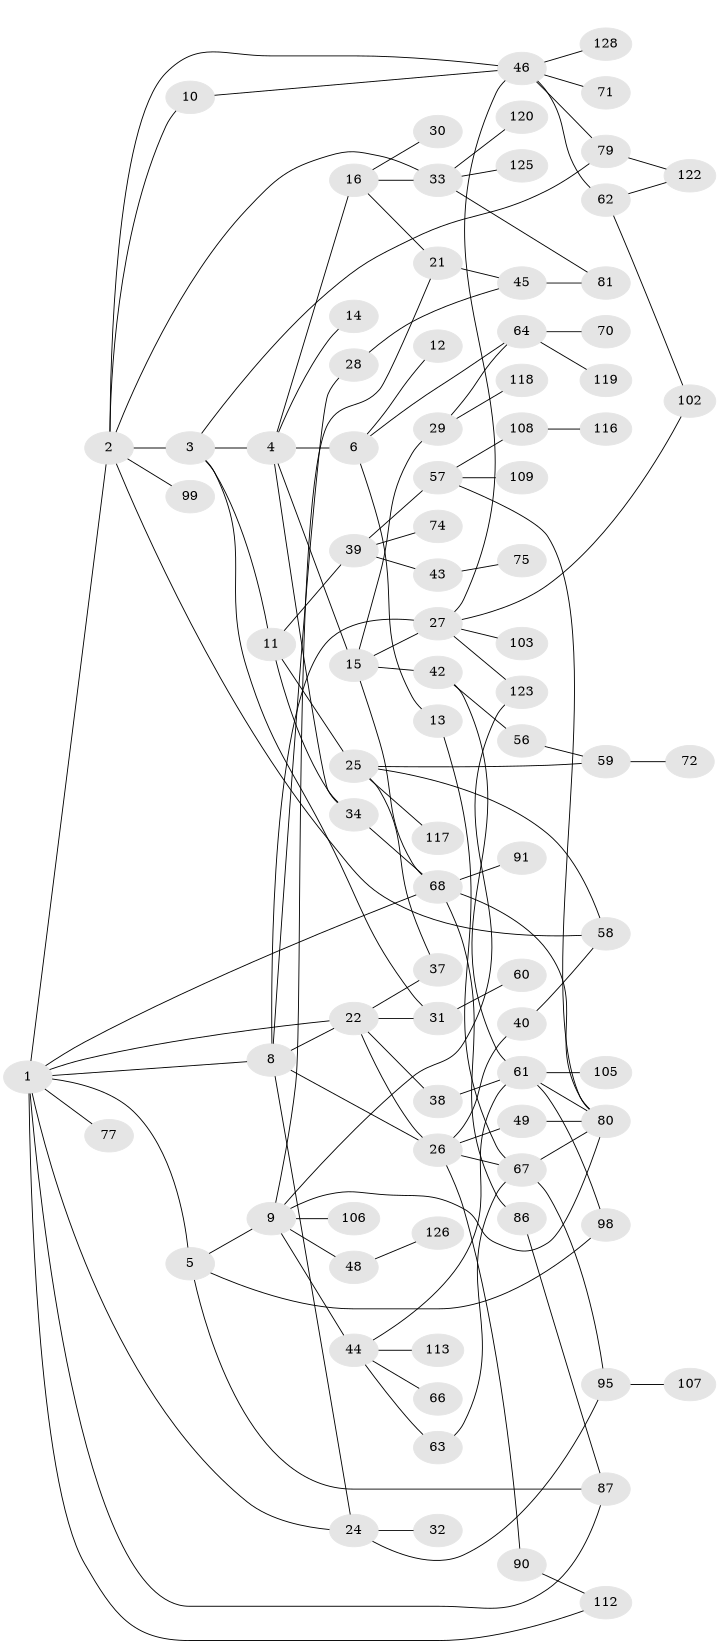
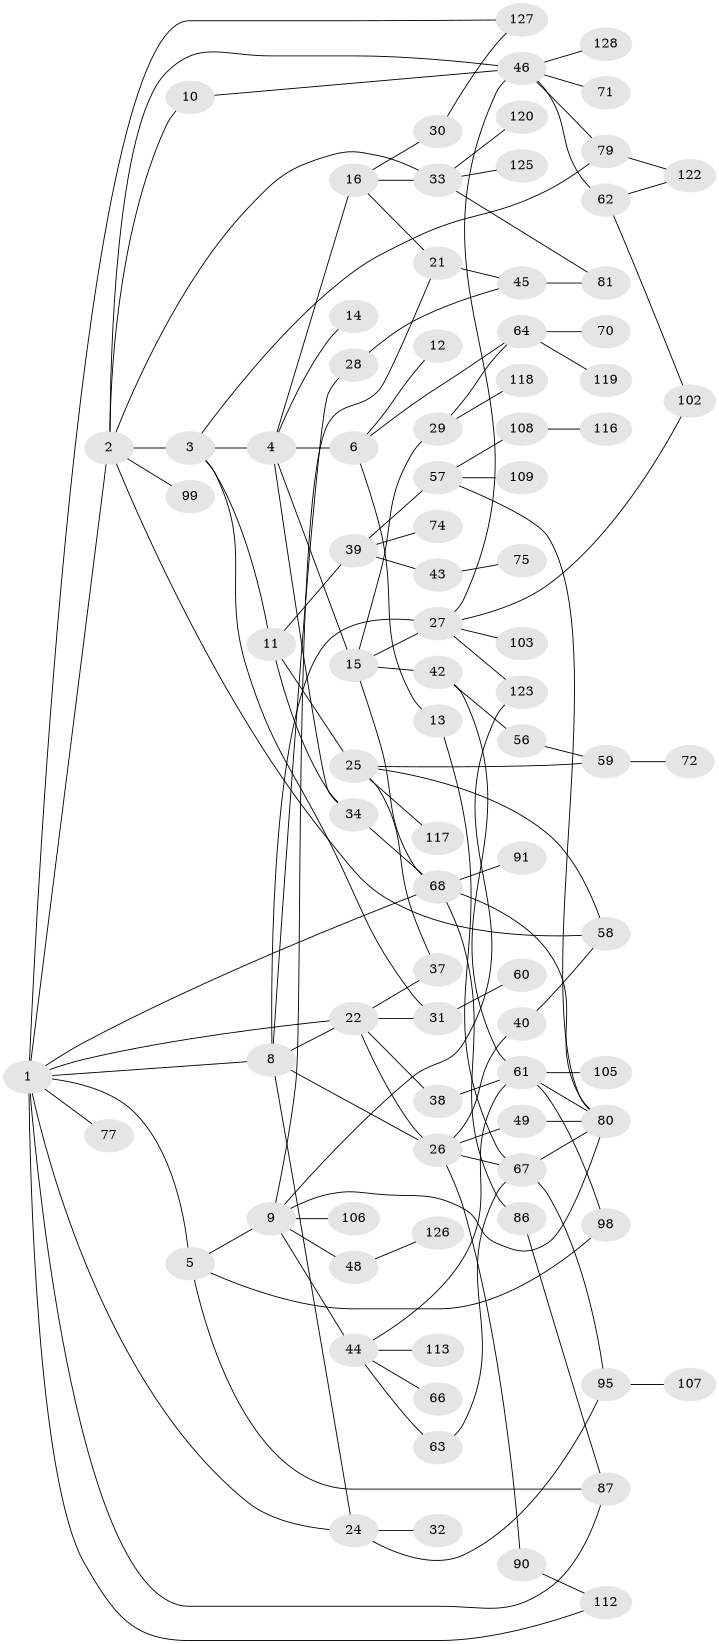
none -> (522, 20)
